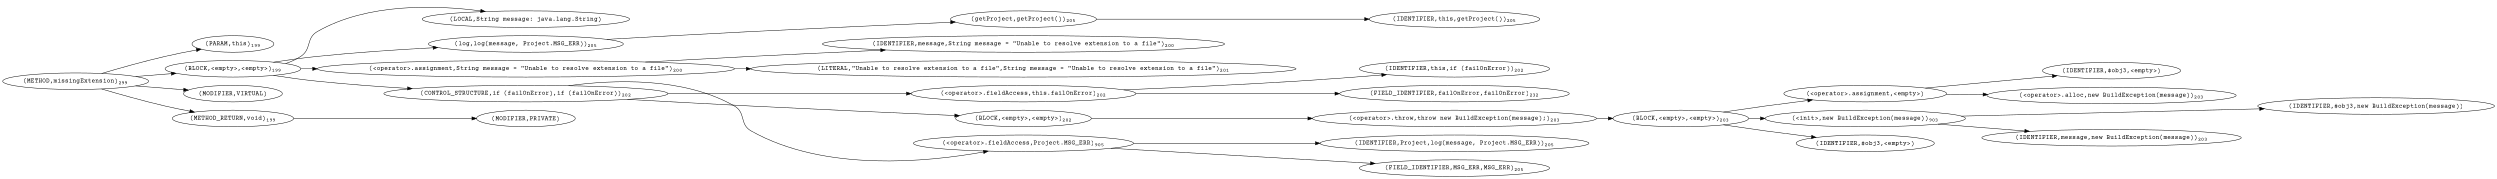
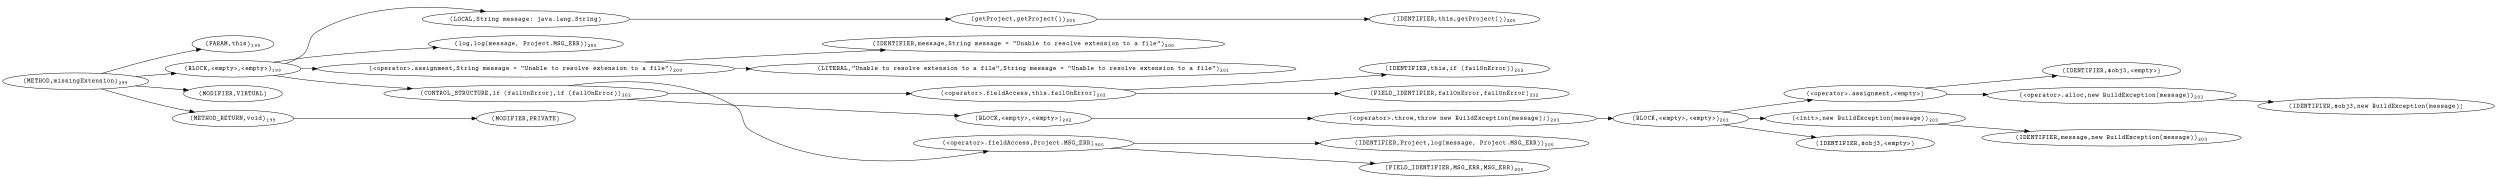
(779, 30) -> (788, 19)
(2110, 112) -> (2244, 101)
(1934, 118) -> (1934, 118)
